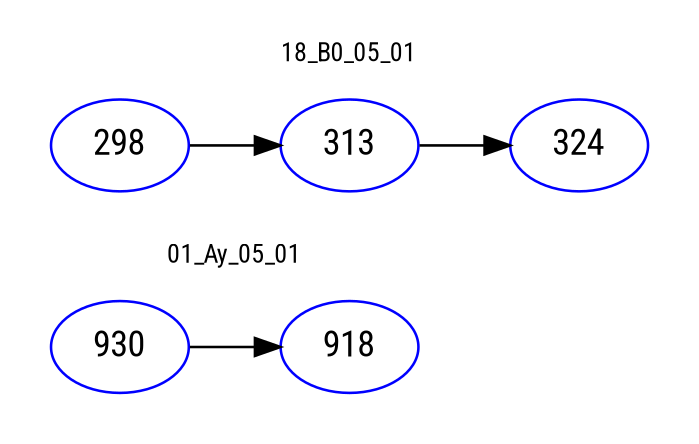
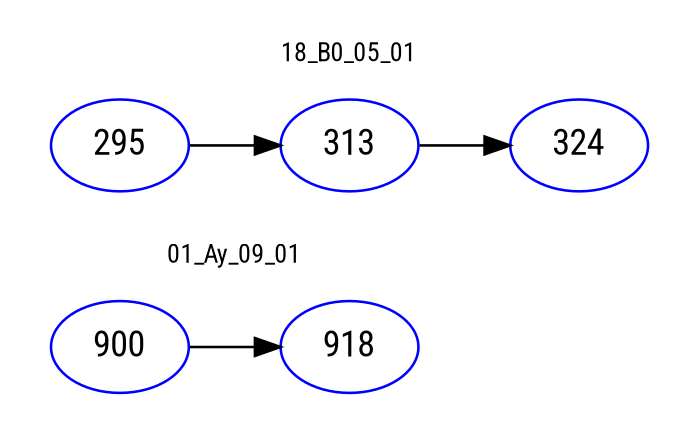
(120, 145) -> (120, 145)
(235, 256) -> (235, 256)
(120, 347) -> (120, 347)
